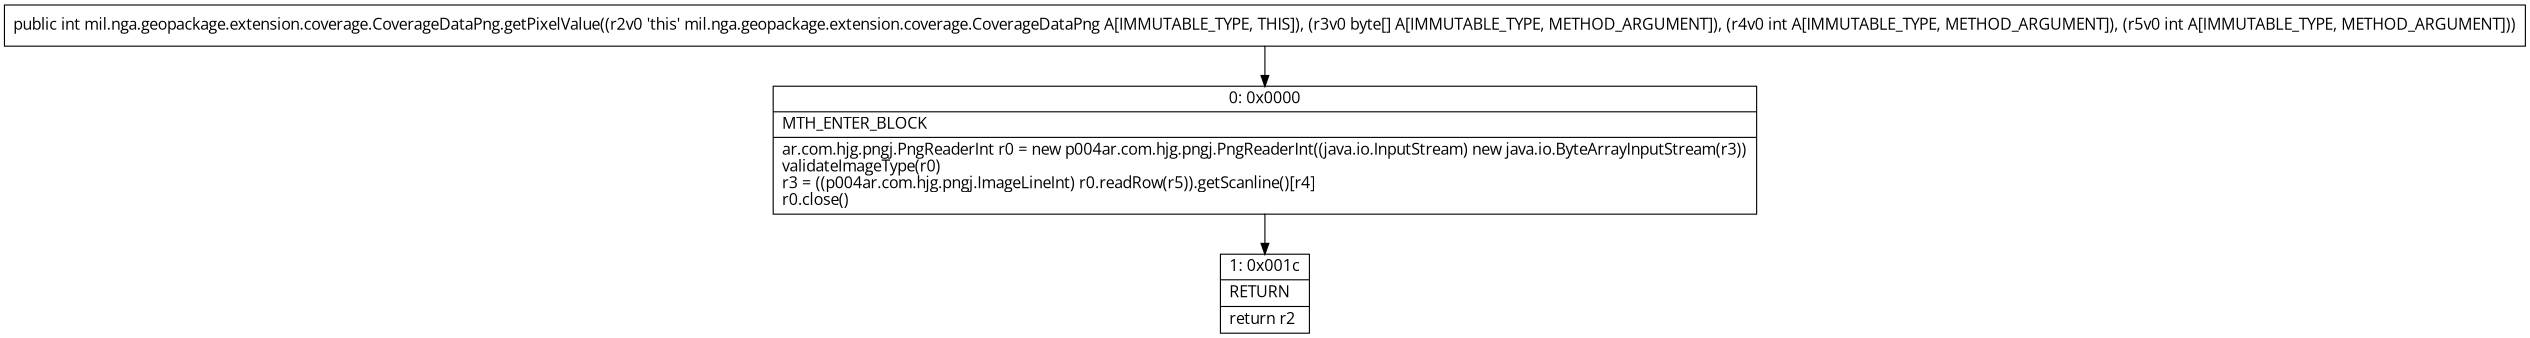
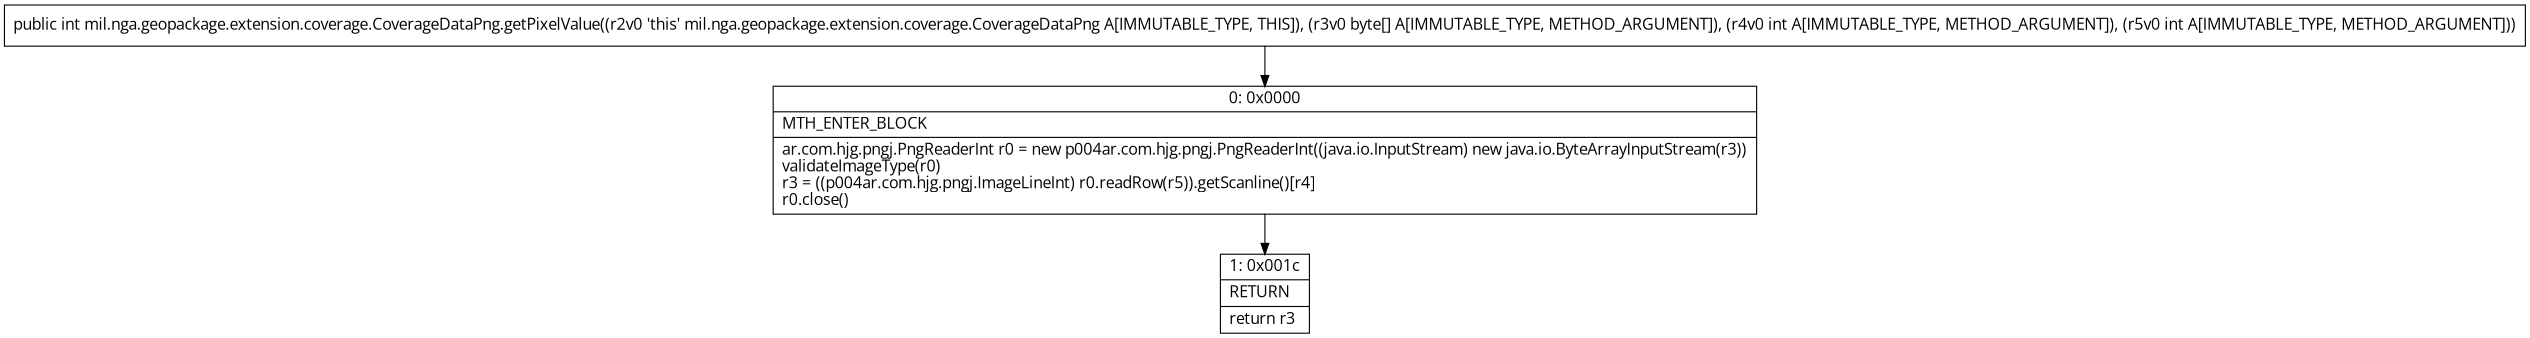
(1263, 319) -> (1263, 319)
